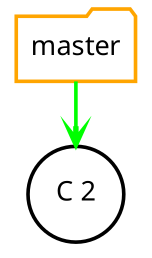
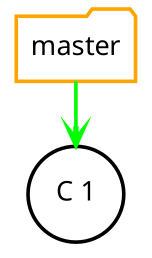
(76, 194) -> (76, 194)
